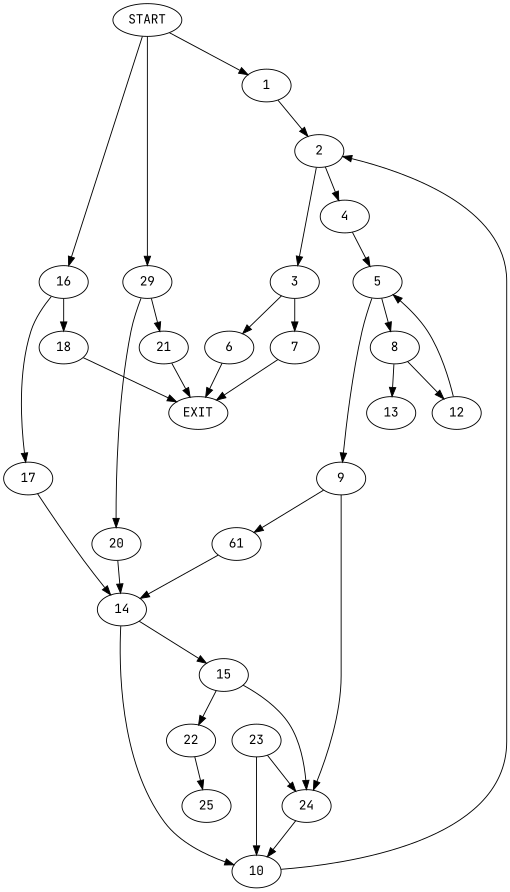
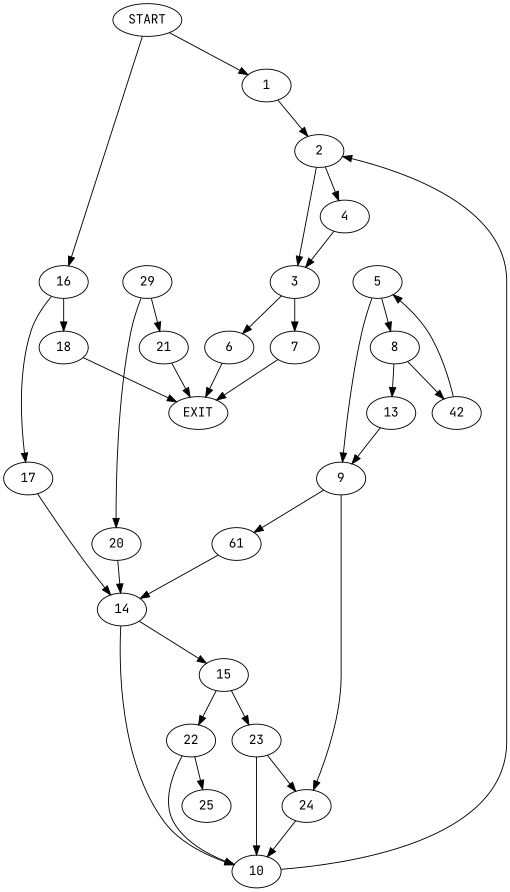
(147, 146) -> none
(359, 245) -> (323, 246)
(457, 413) -> (457, 413)
none -> (369, 442)
(289, 723) -> (238, 704)
none -> (173, 820)
